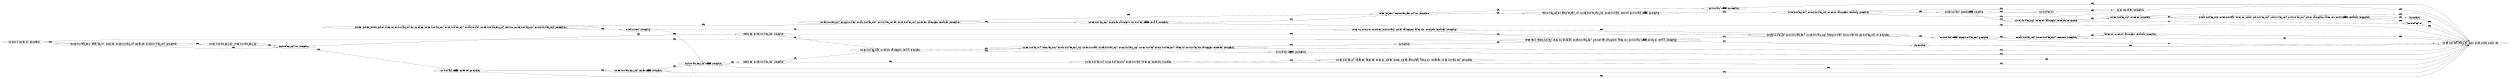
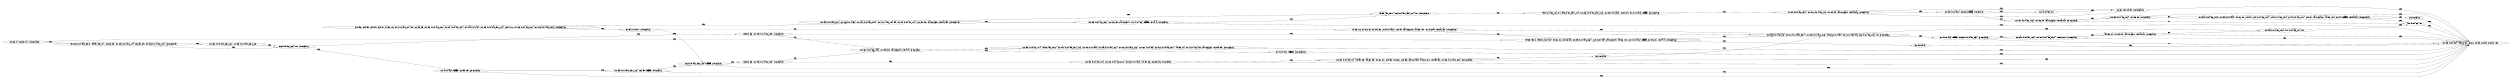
(1724, 8) -> none
none -> (2285, 30)
(25, 42) -> (25, 42)
(1405, 44) -> none
none -> (1601, 57)
